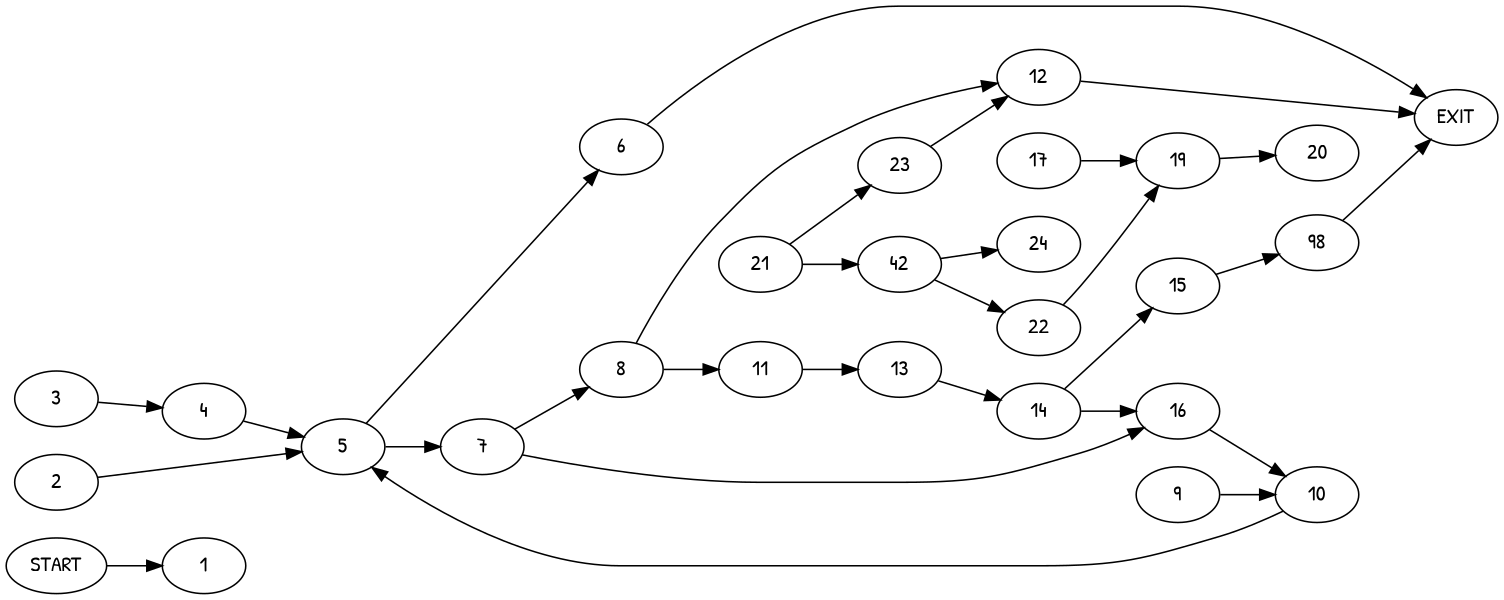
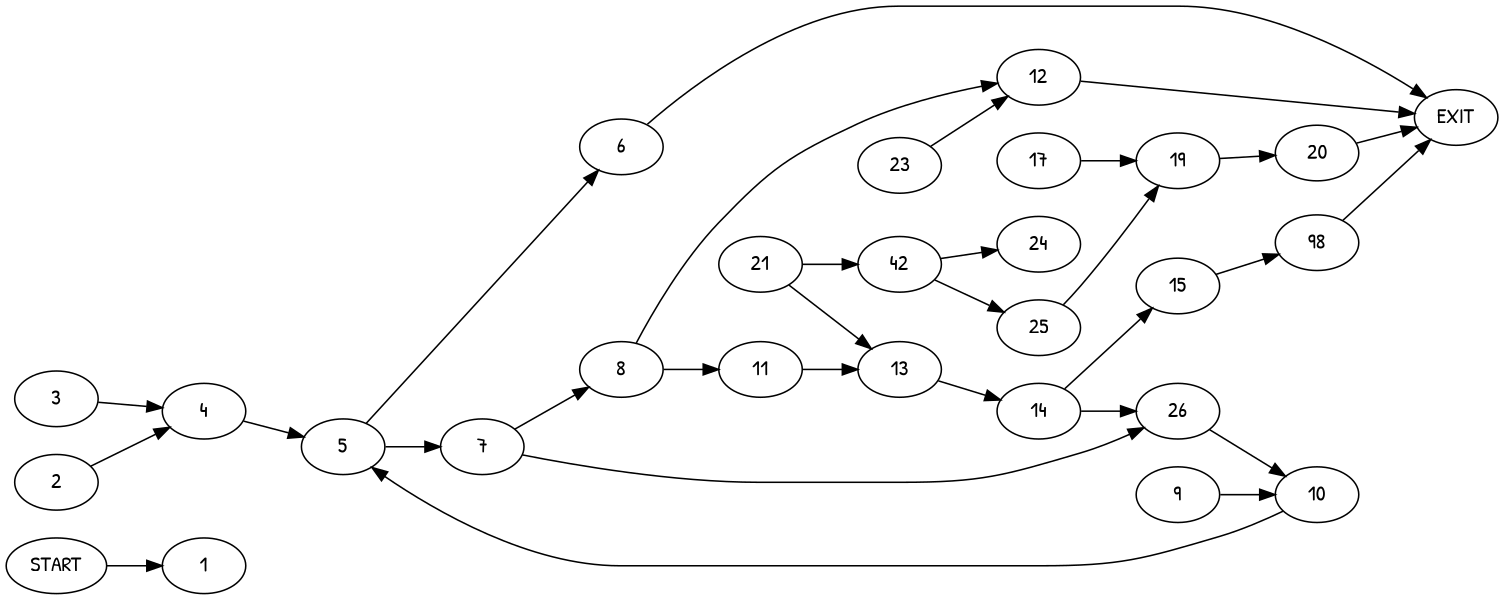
none -> (1379, 137)
(824, 220) -> (824, 312)
(1039, 328) -> (1039, 328)
(1178, 411) -> (1178, 411)
(192, 465) -> (123, 450)
